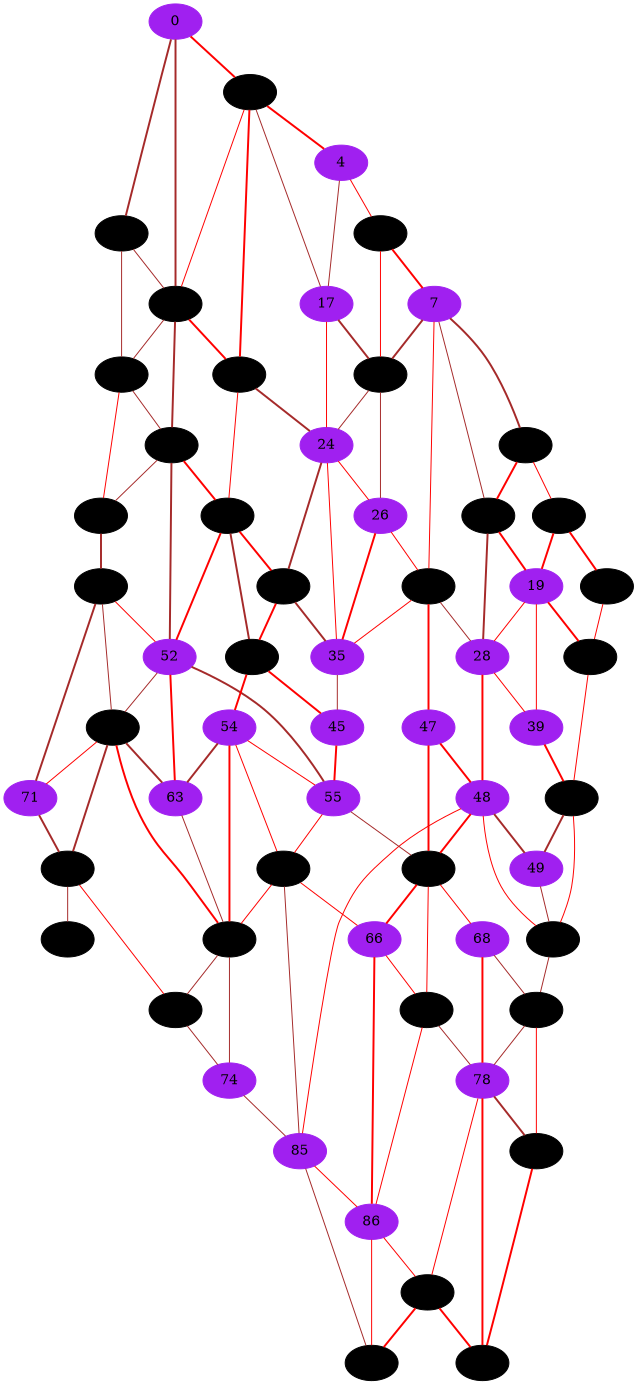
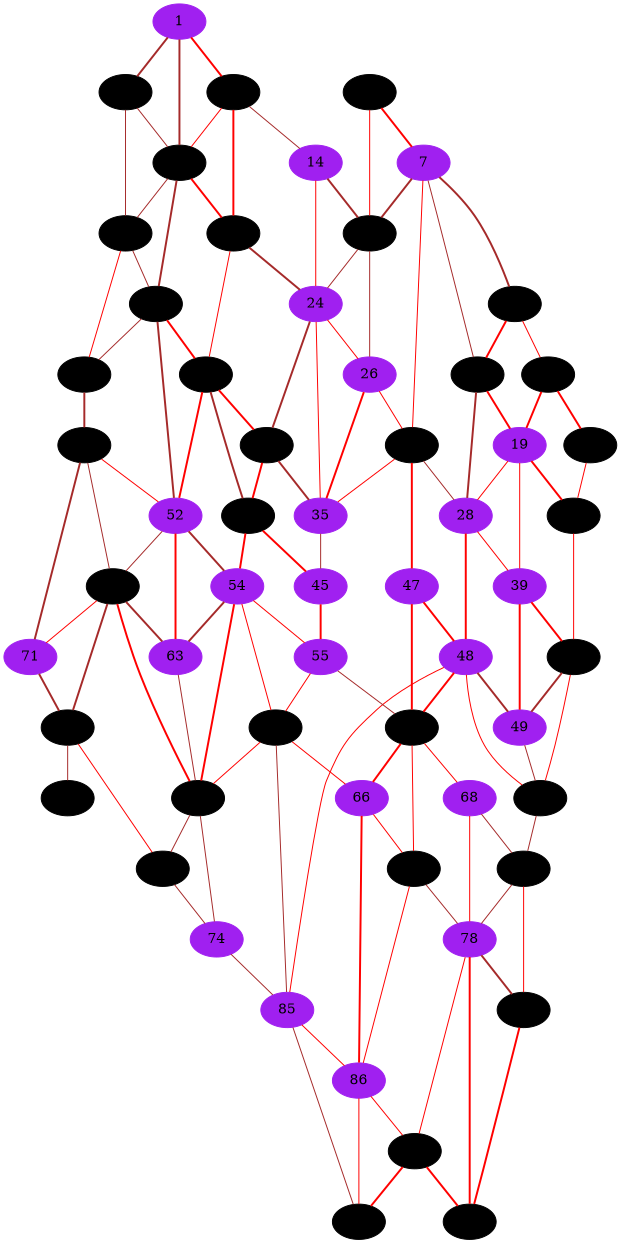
(176, 22) -> (179, 22)
(341, 163) -> none
(327, 304) -> (316, 163)
none -> (520, 657)
(268, 713) -> (206, 551)
(482, 1010) -> (470, 869)
